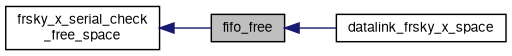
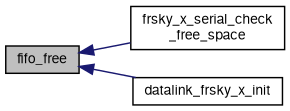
(193, 28) -> (112, 46)
(421, 28) -> (208, 91)
